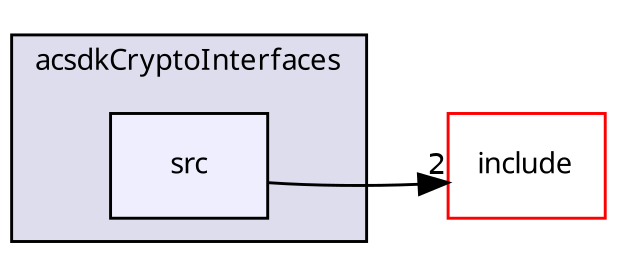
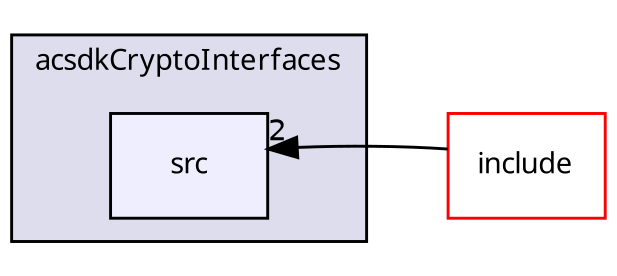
(343, 185) -> (388, 147)
